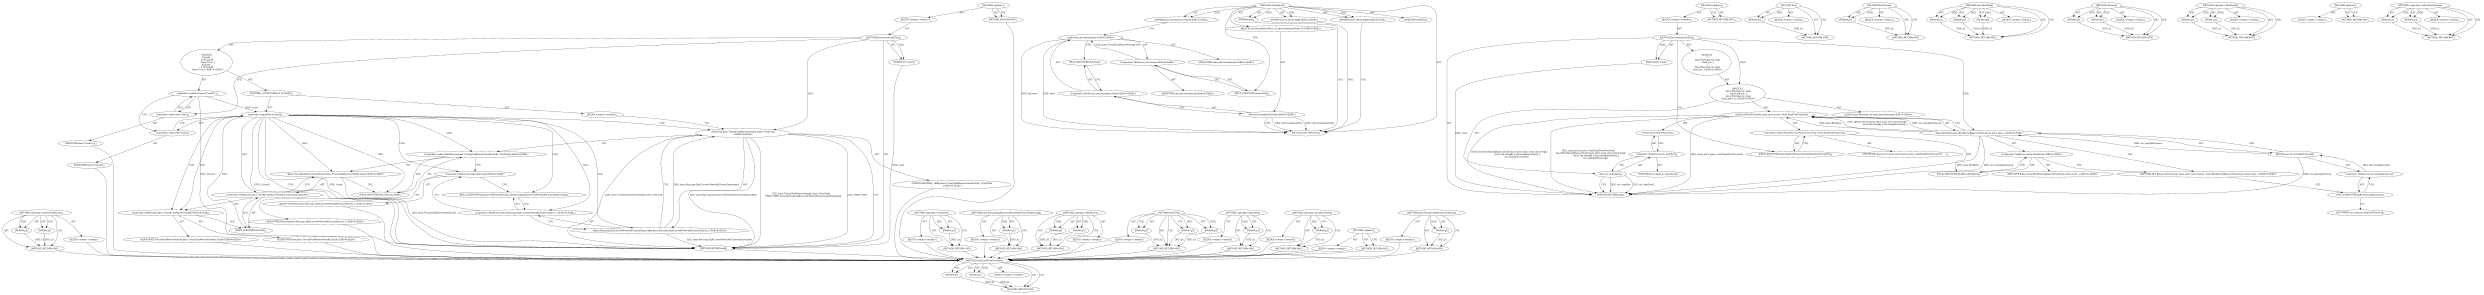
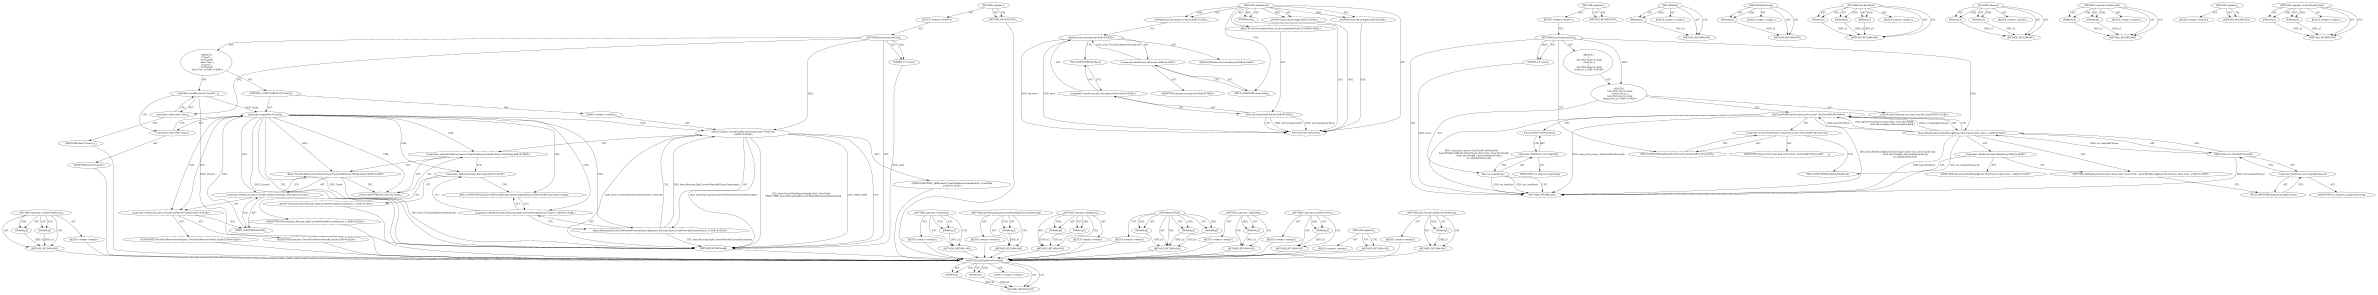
(1415, 20) -> none
(2376, 165) -> (2271, 165)
(2005, 170) -> none
(2360, 203) -> (2322, 184)
